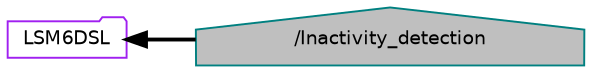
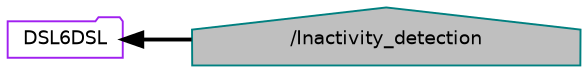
(67, 40) -> (65, 40)
